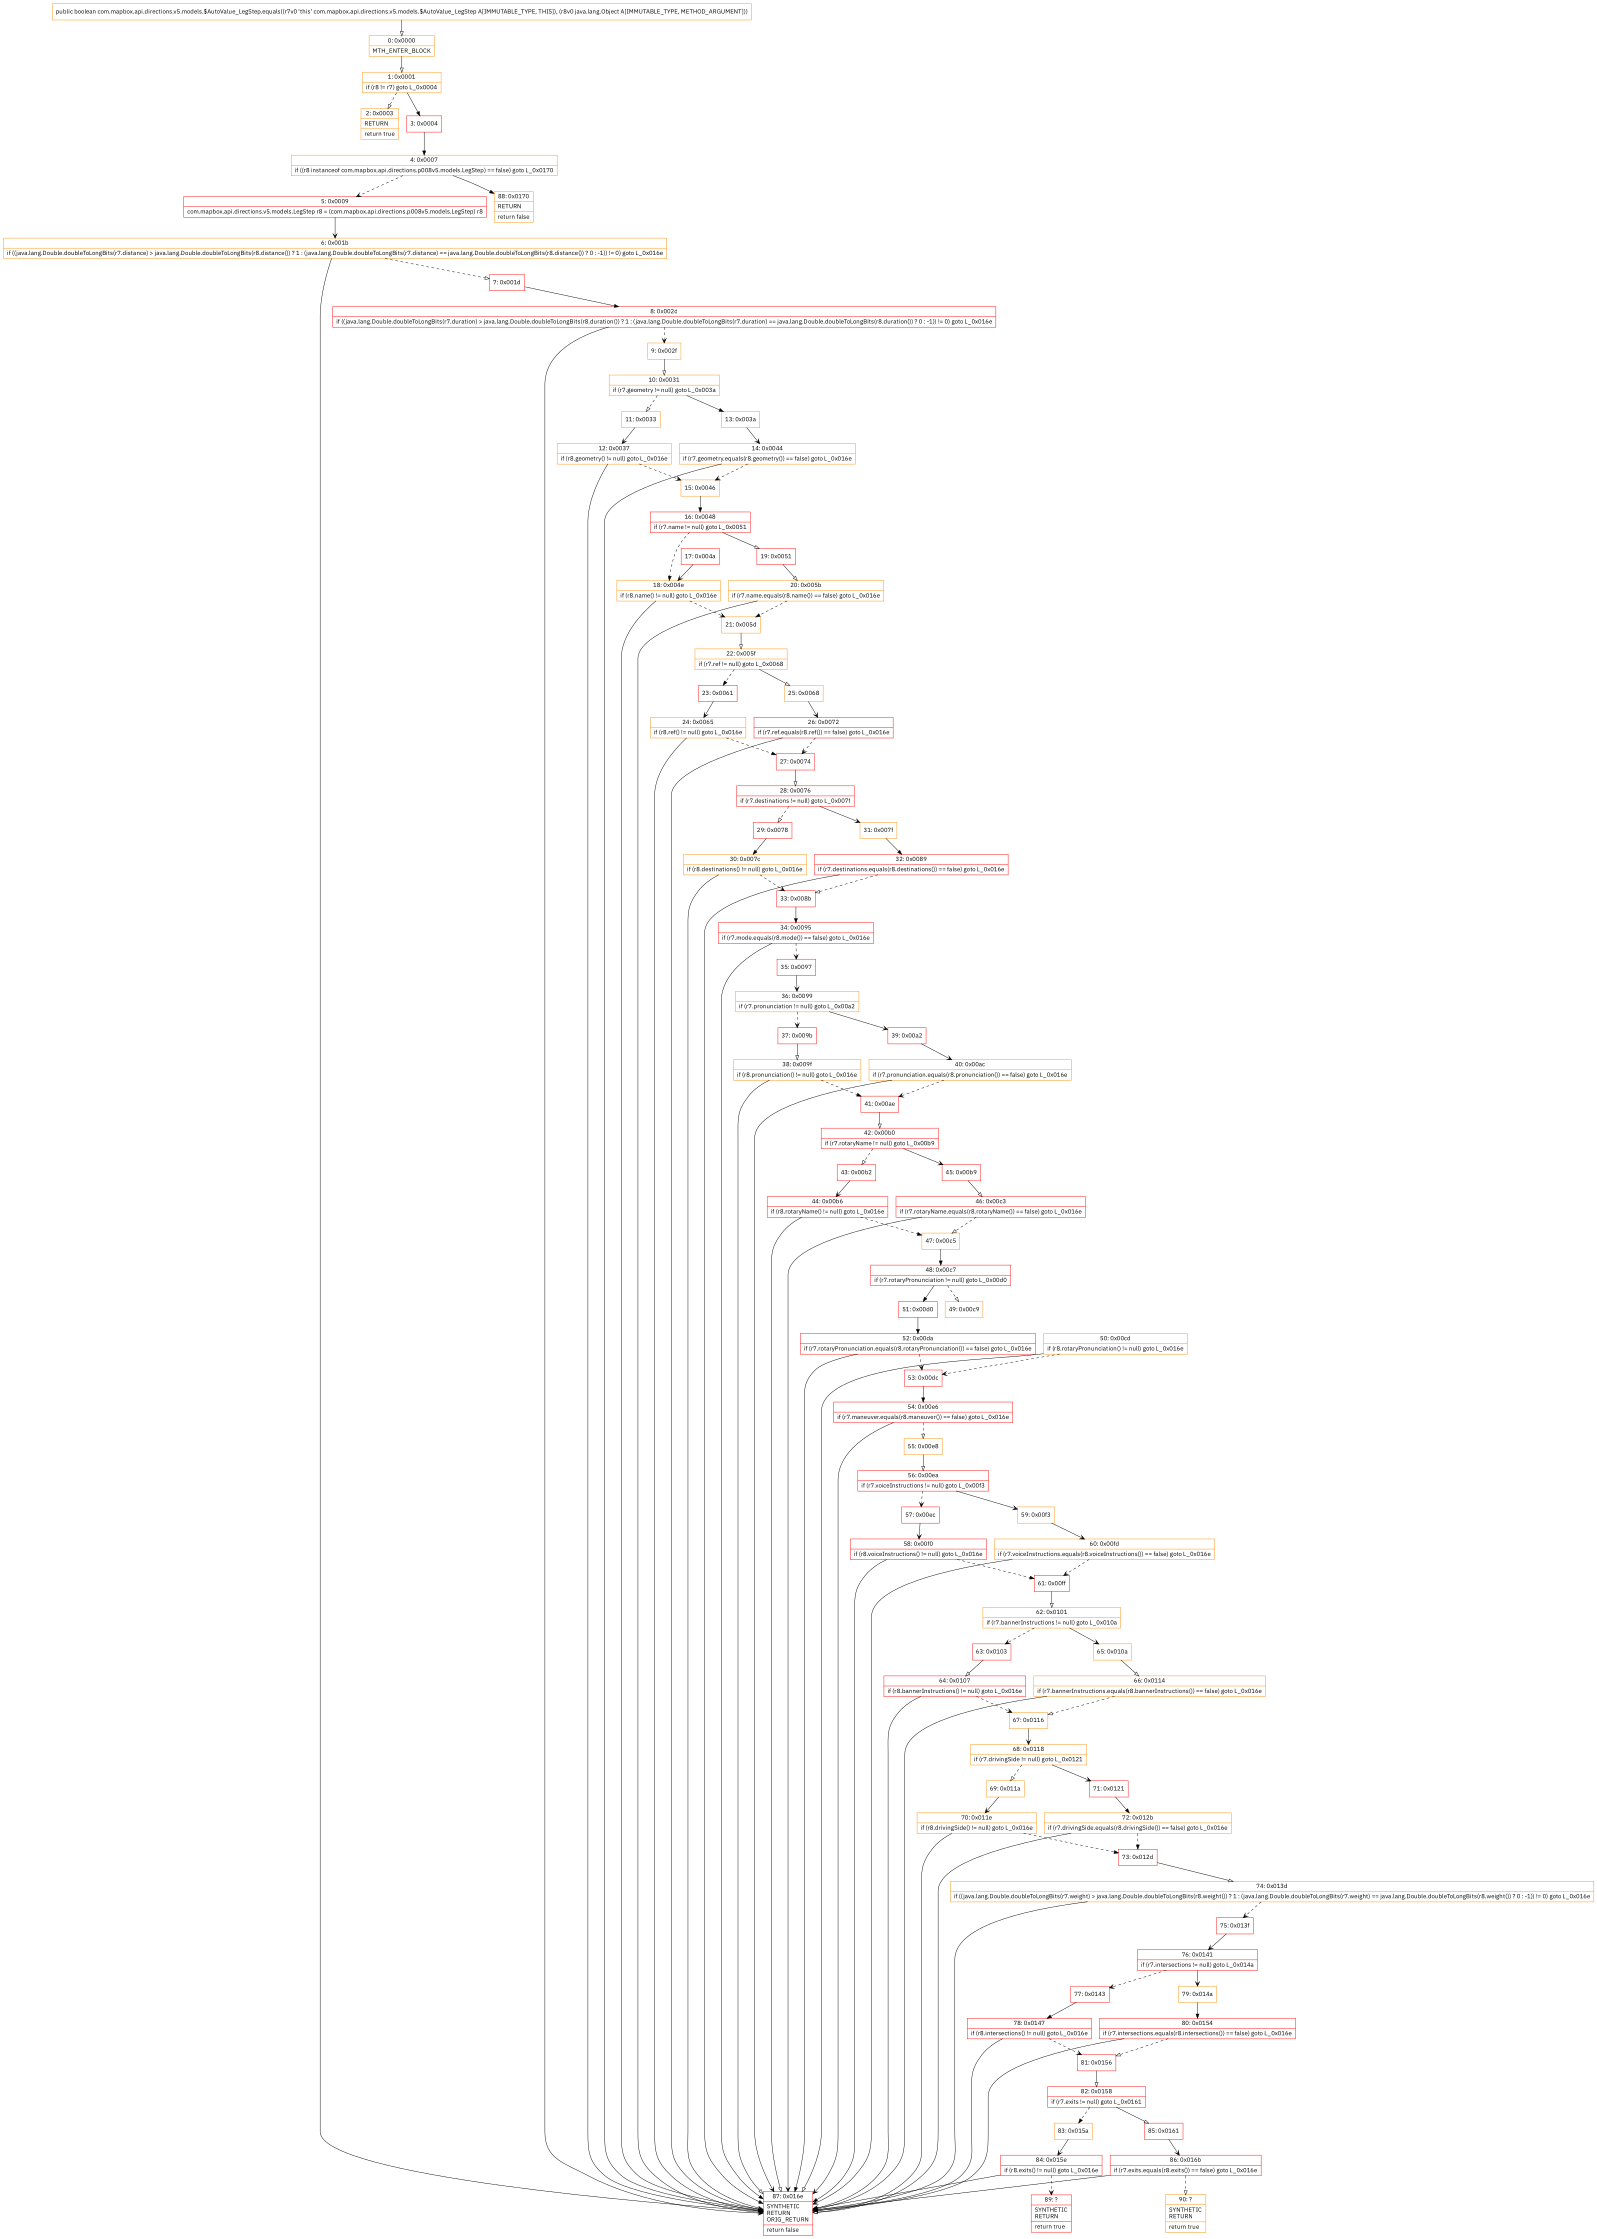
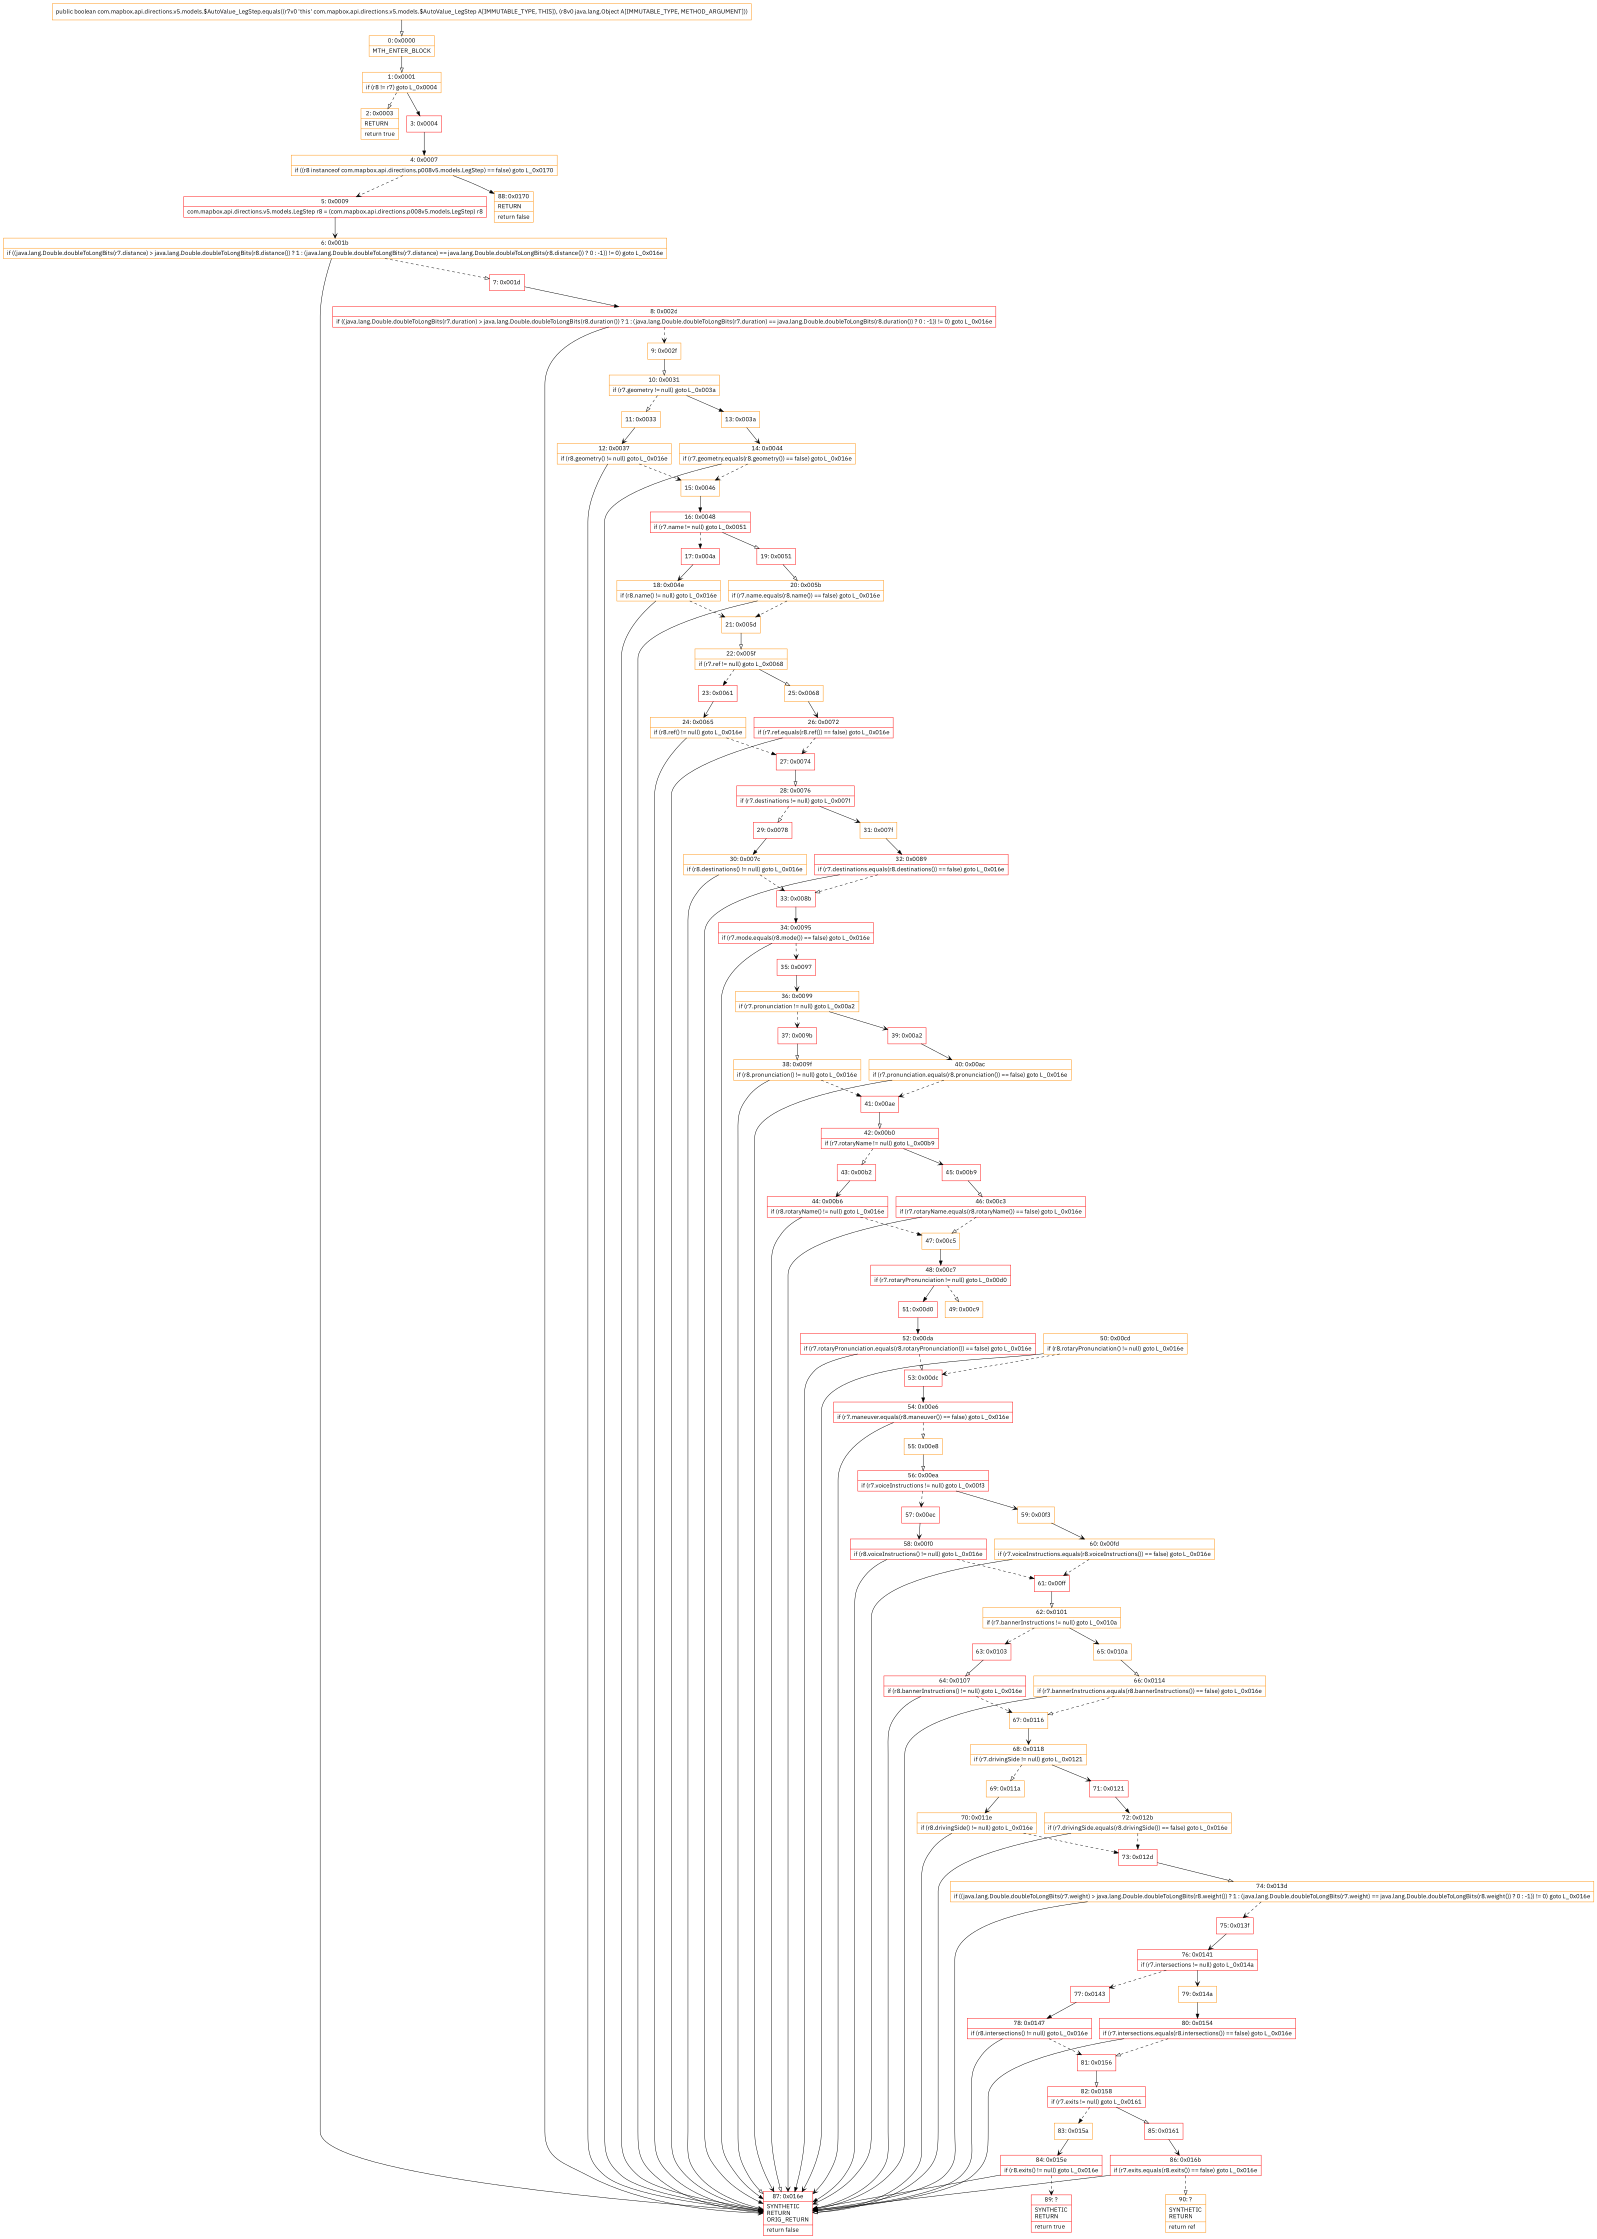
(676, 552) -> (700, 538)
(920, 1360) -> (920, 1360)
(821, 1682) -> (821, 1682)
(1184, 2227) -> (1182, 2227)
